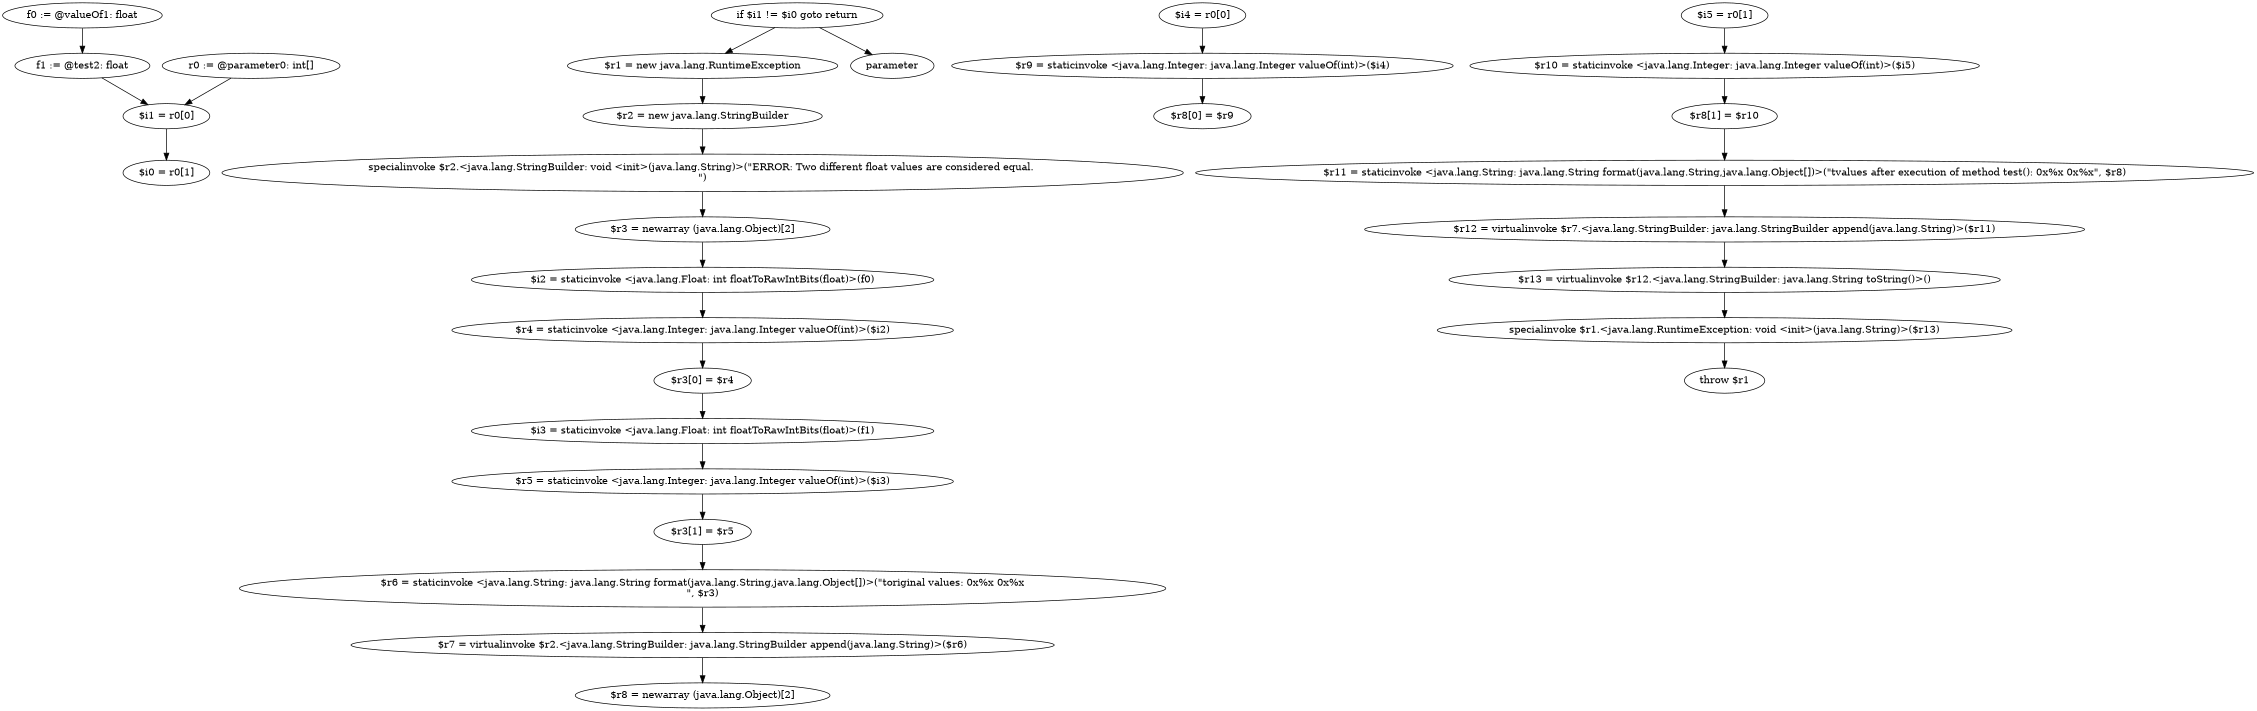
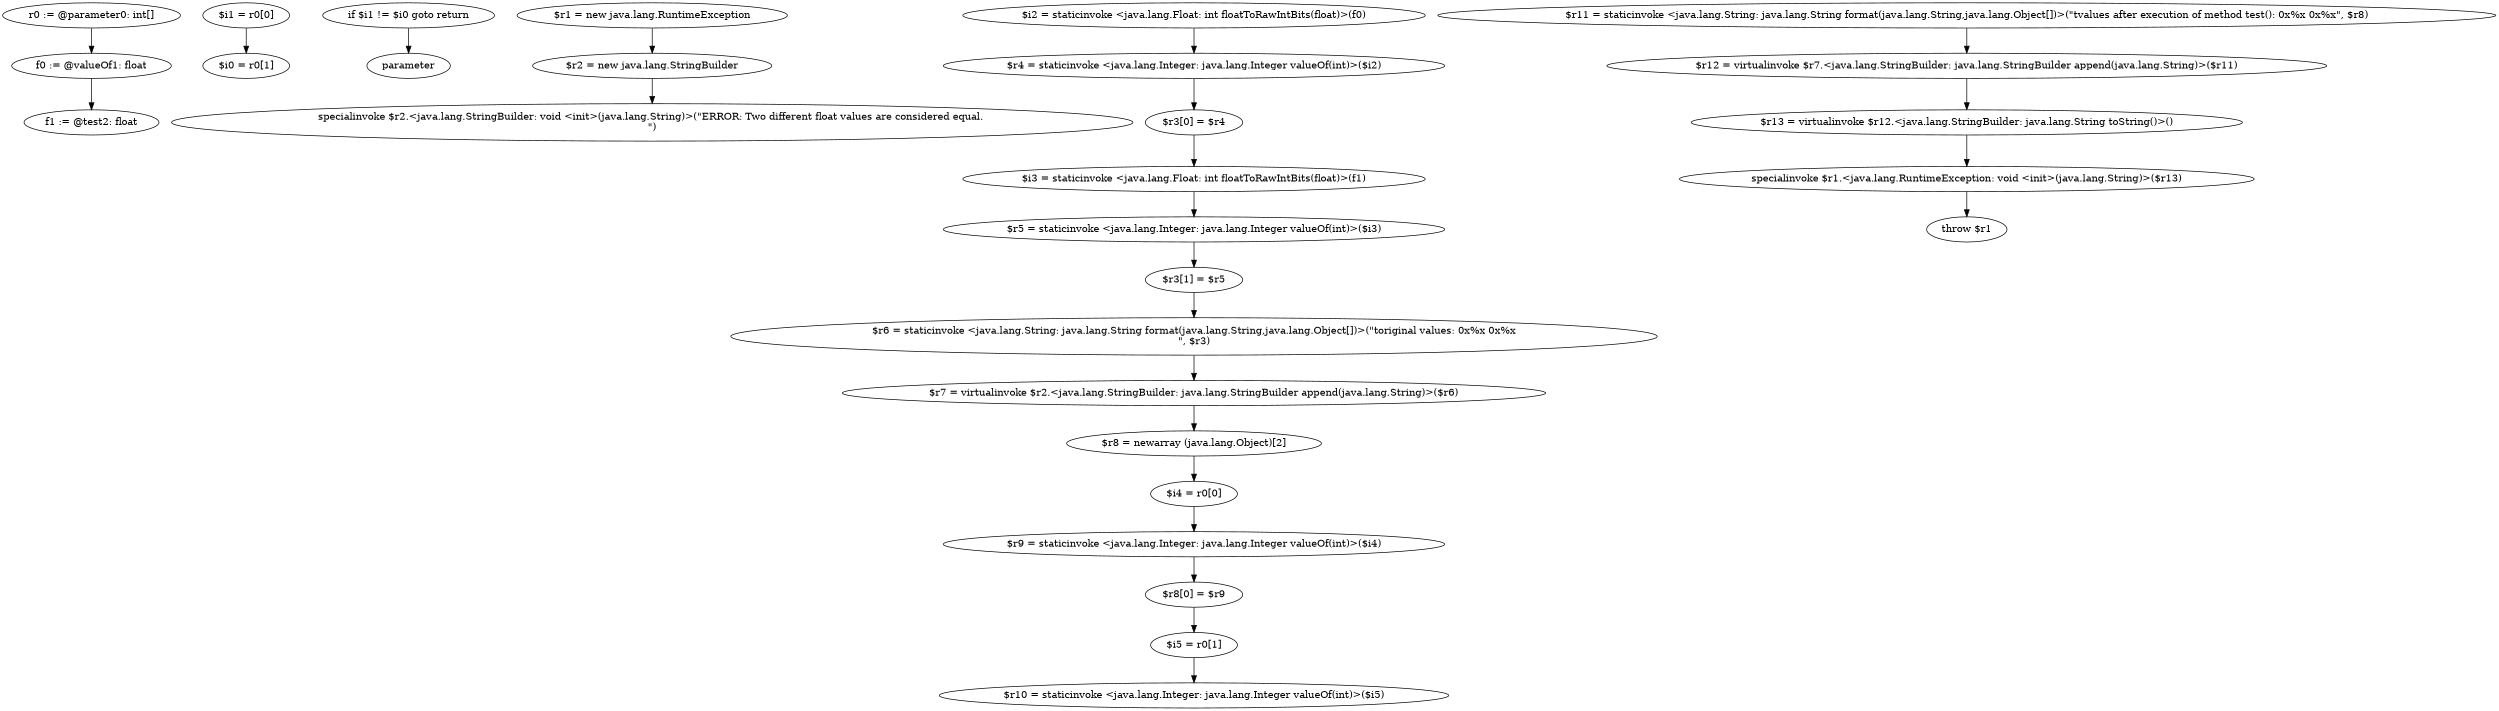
(753, 39) -> none
(122, 89) -> none
(211, 90) -> (92, 37)
(1725, 116) -> none
(703, 229) -> none
none -> (1194, 465)
none -> (1194, 616)
